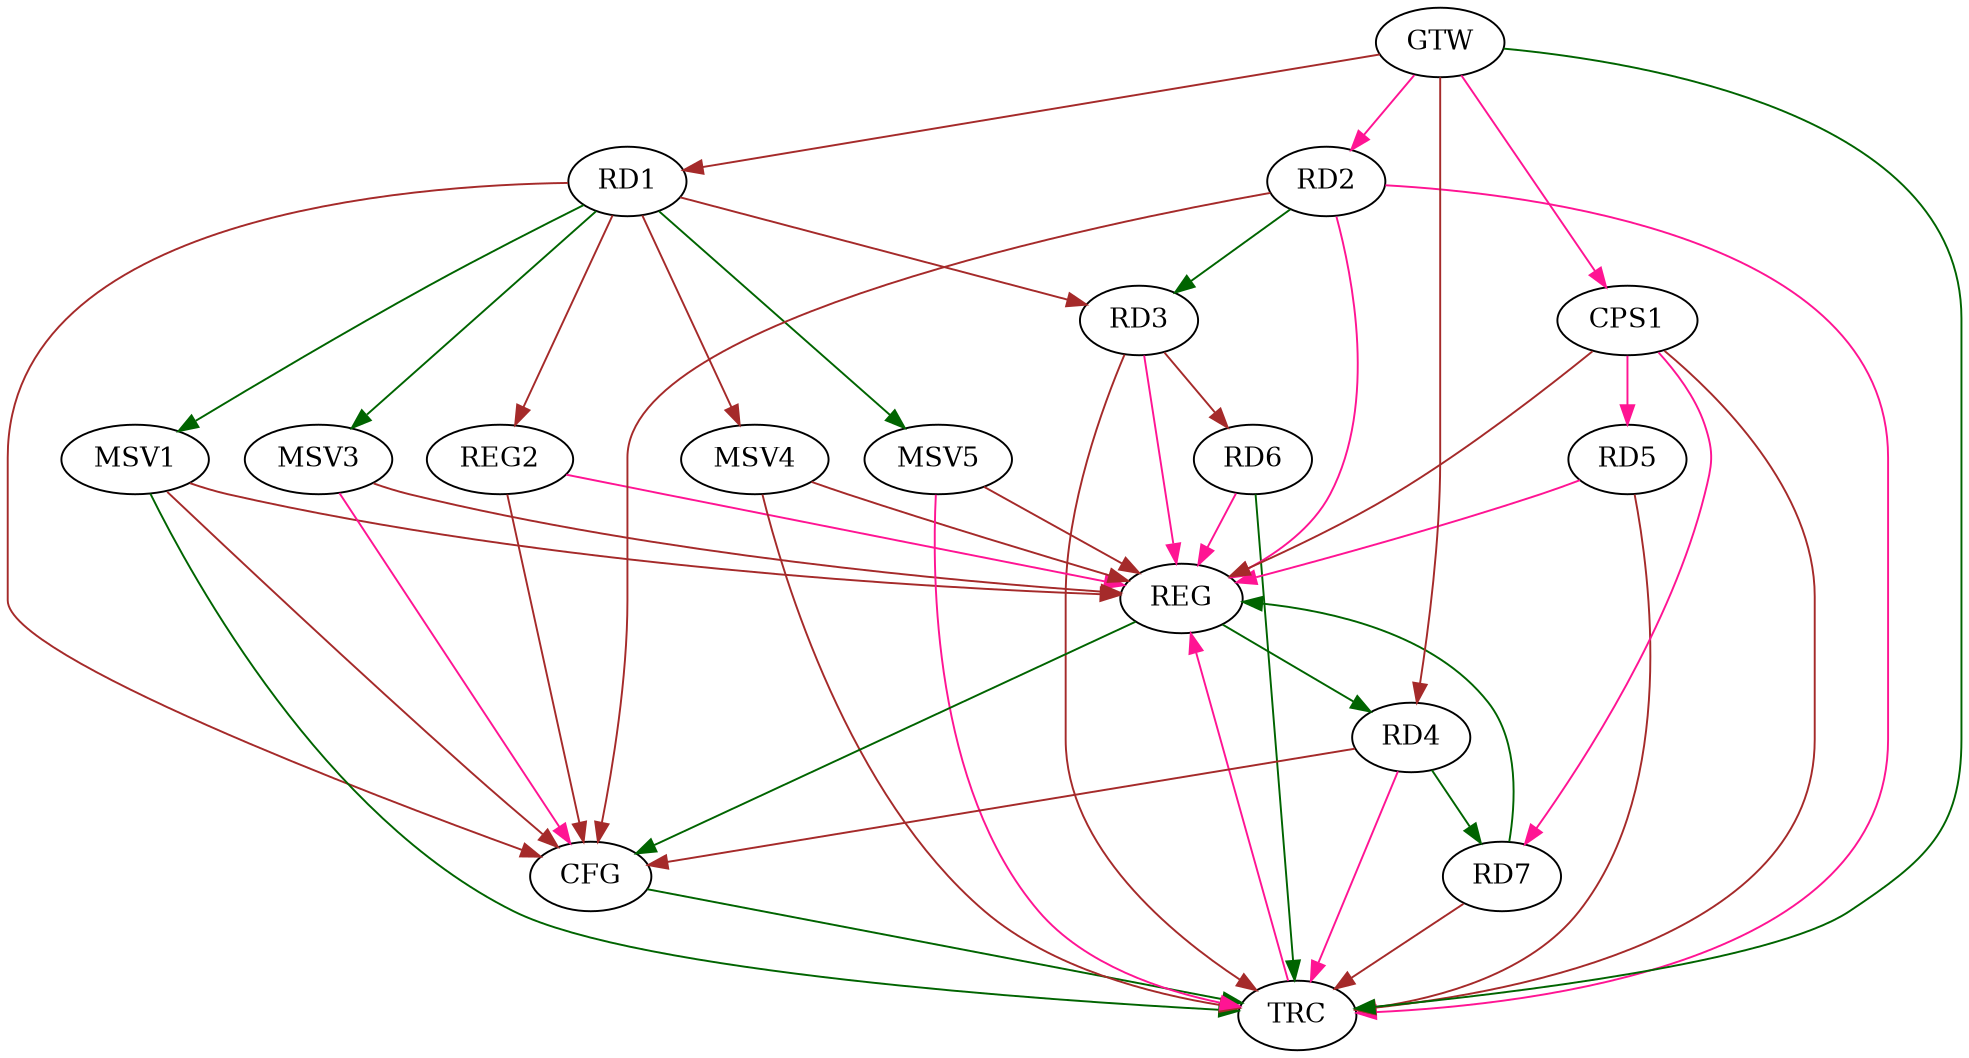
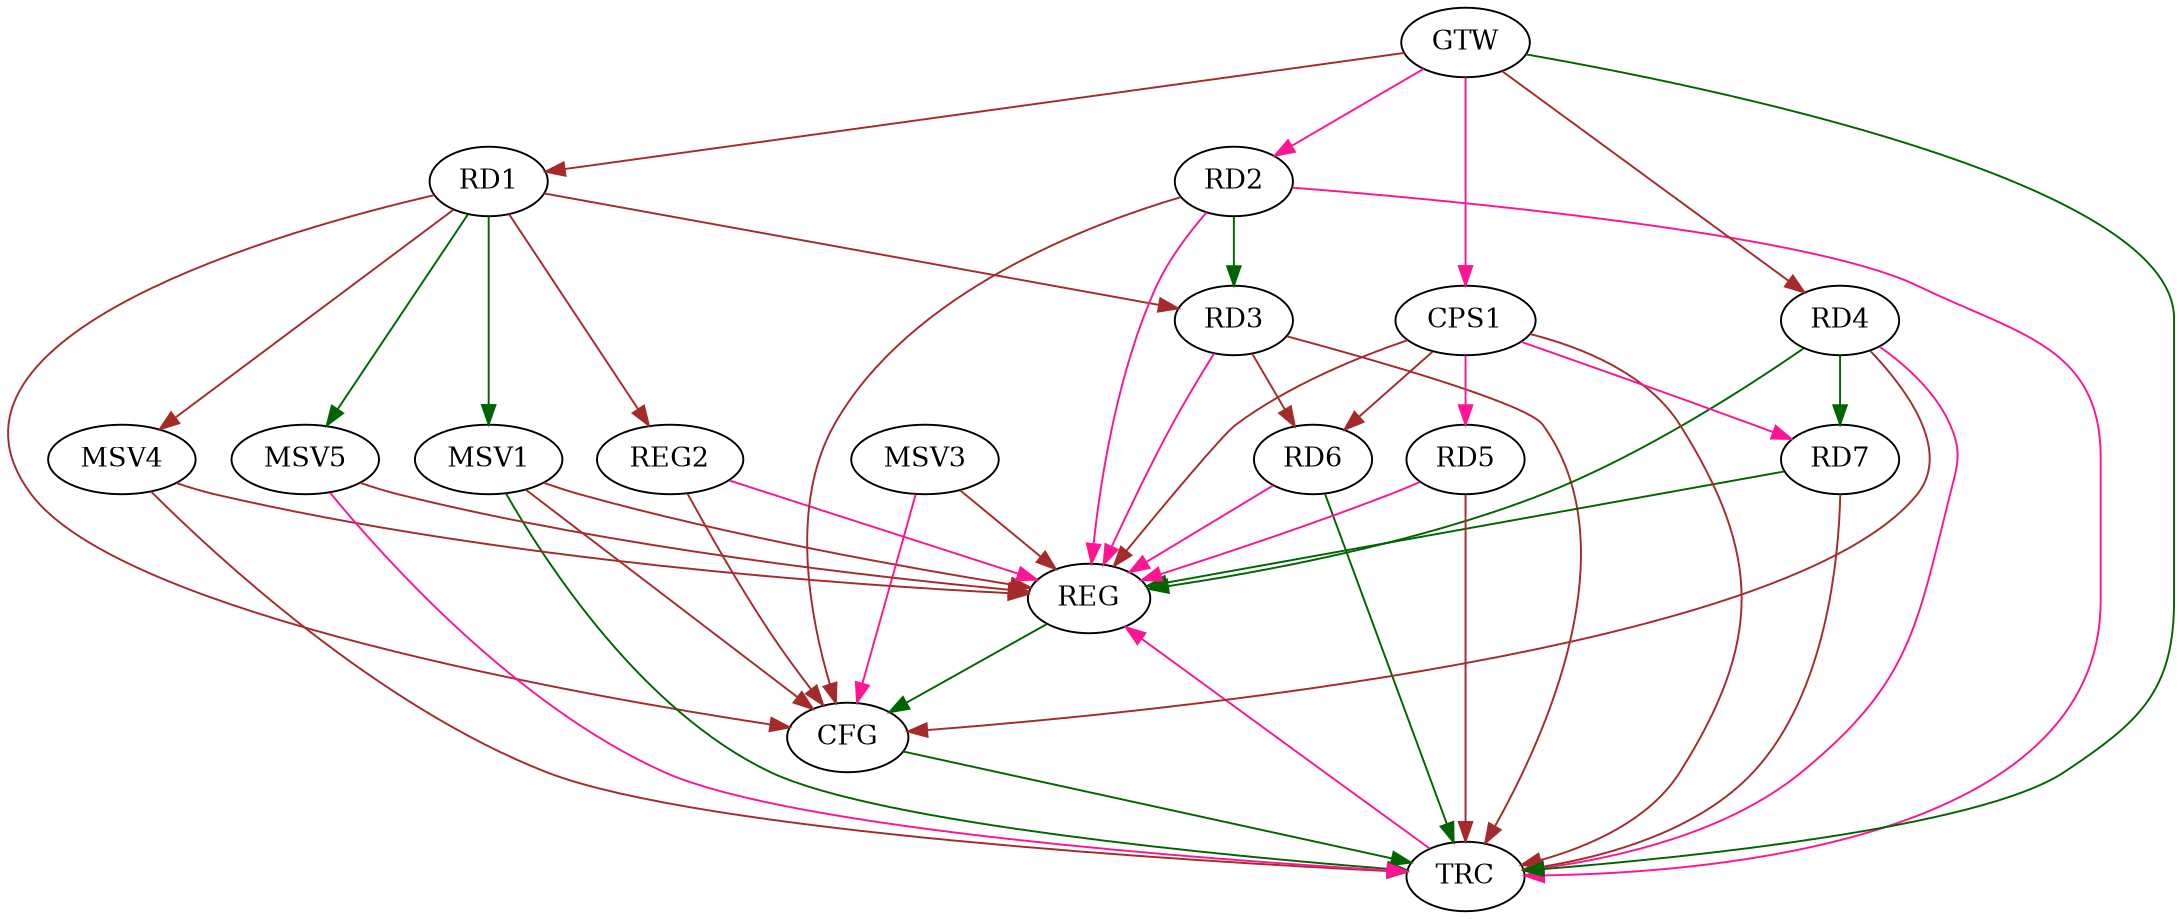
(482, 313) -> none
none -> (1396, 384)
(1288, 663) -> (1502, 509)
